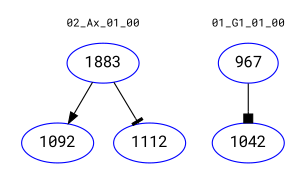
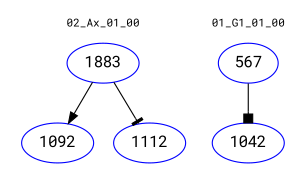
(248, 63) -> (248, 63)
